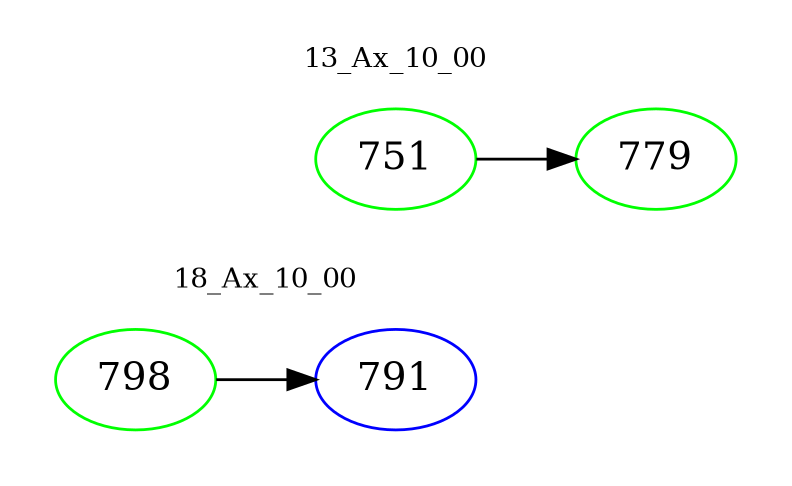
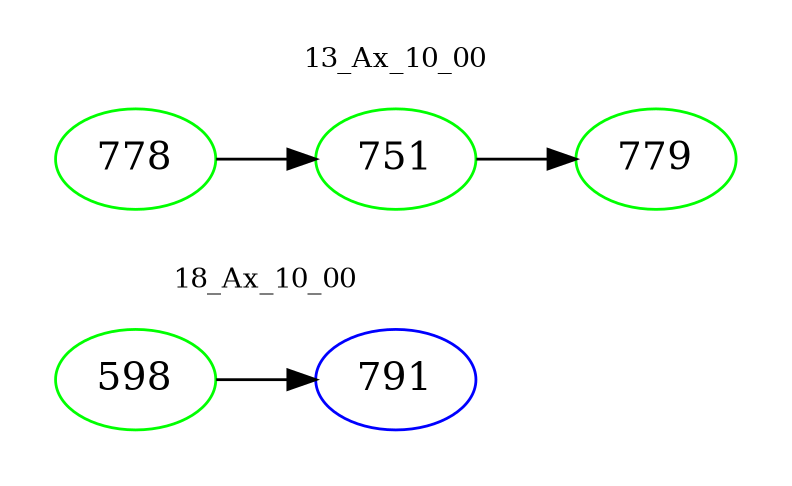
none -> (136, 159)
(136, 380) -> (136, 380)
